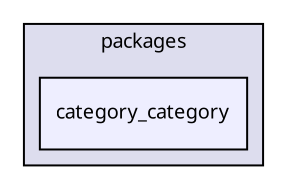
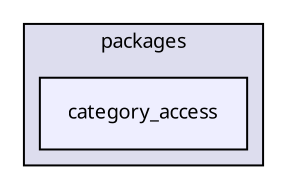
(144, 114) -> (144, 114)
